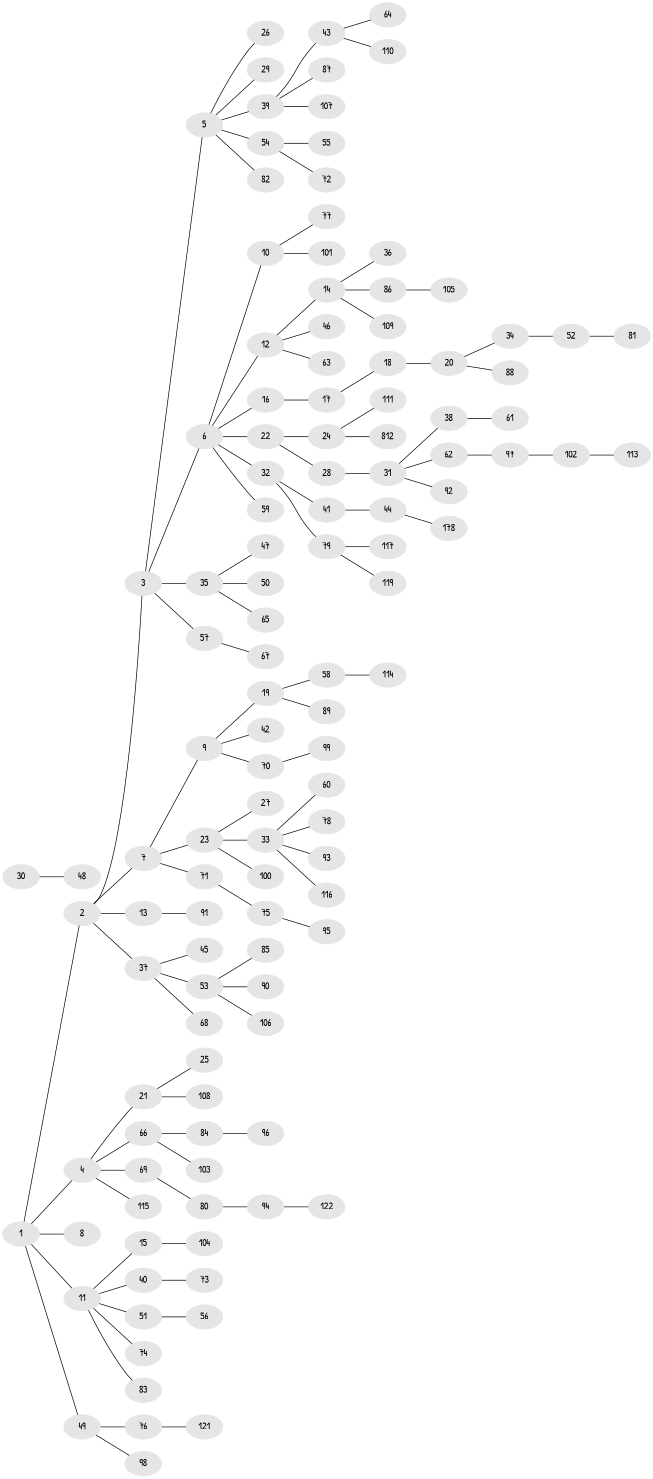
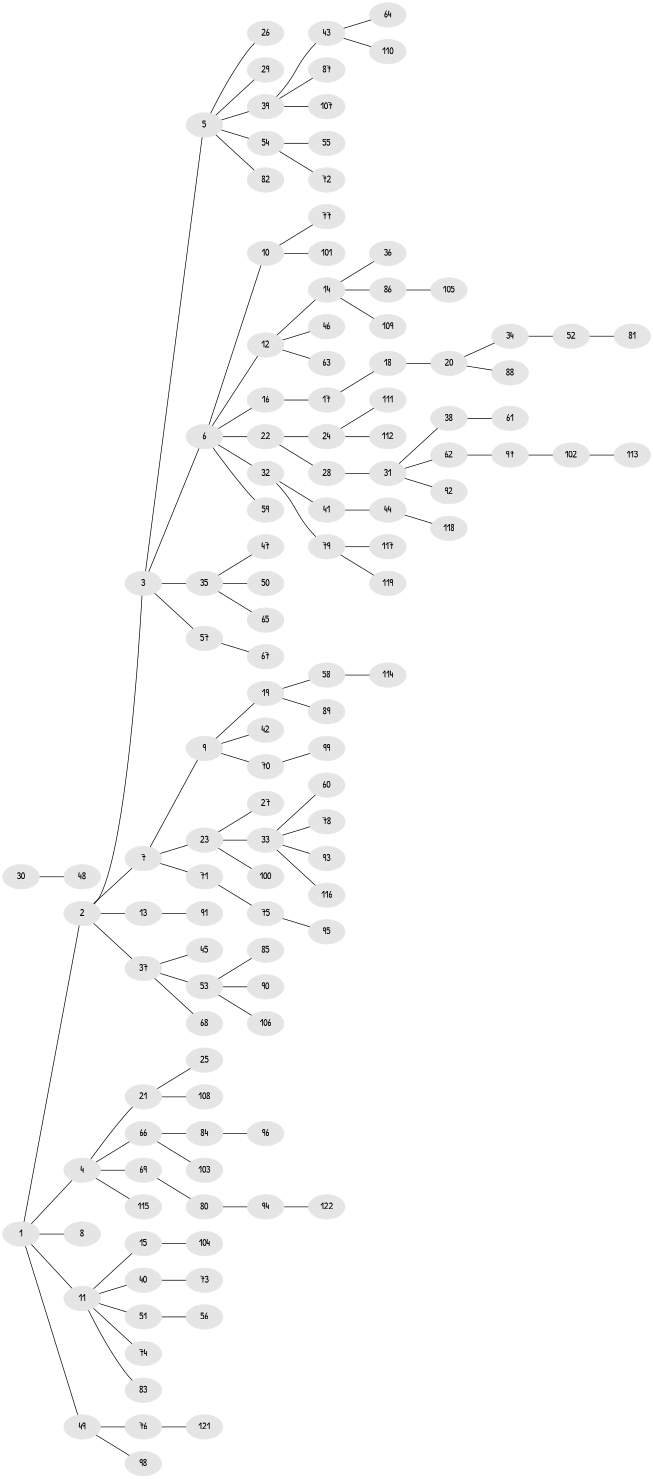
(388, 437) -> (388, 437)
(449, 528) -> (449, 528)
